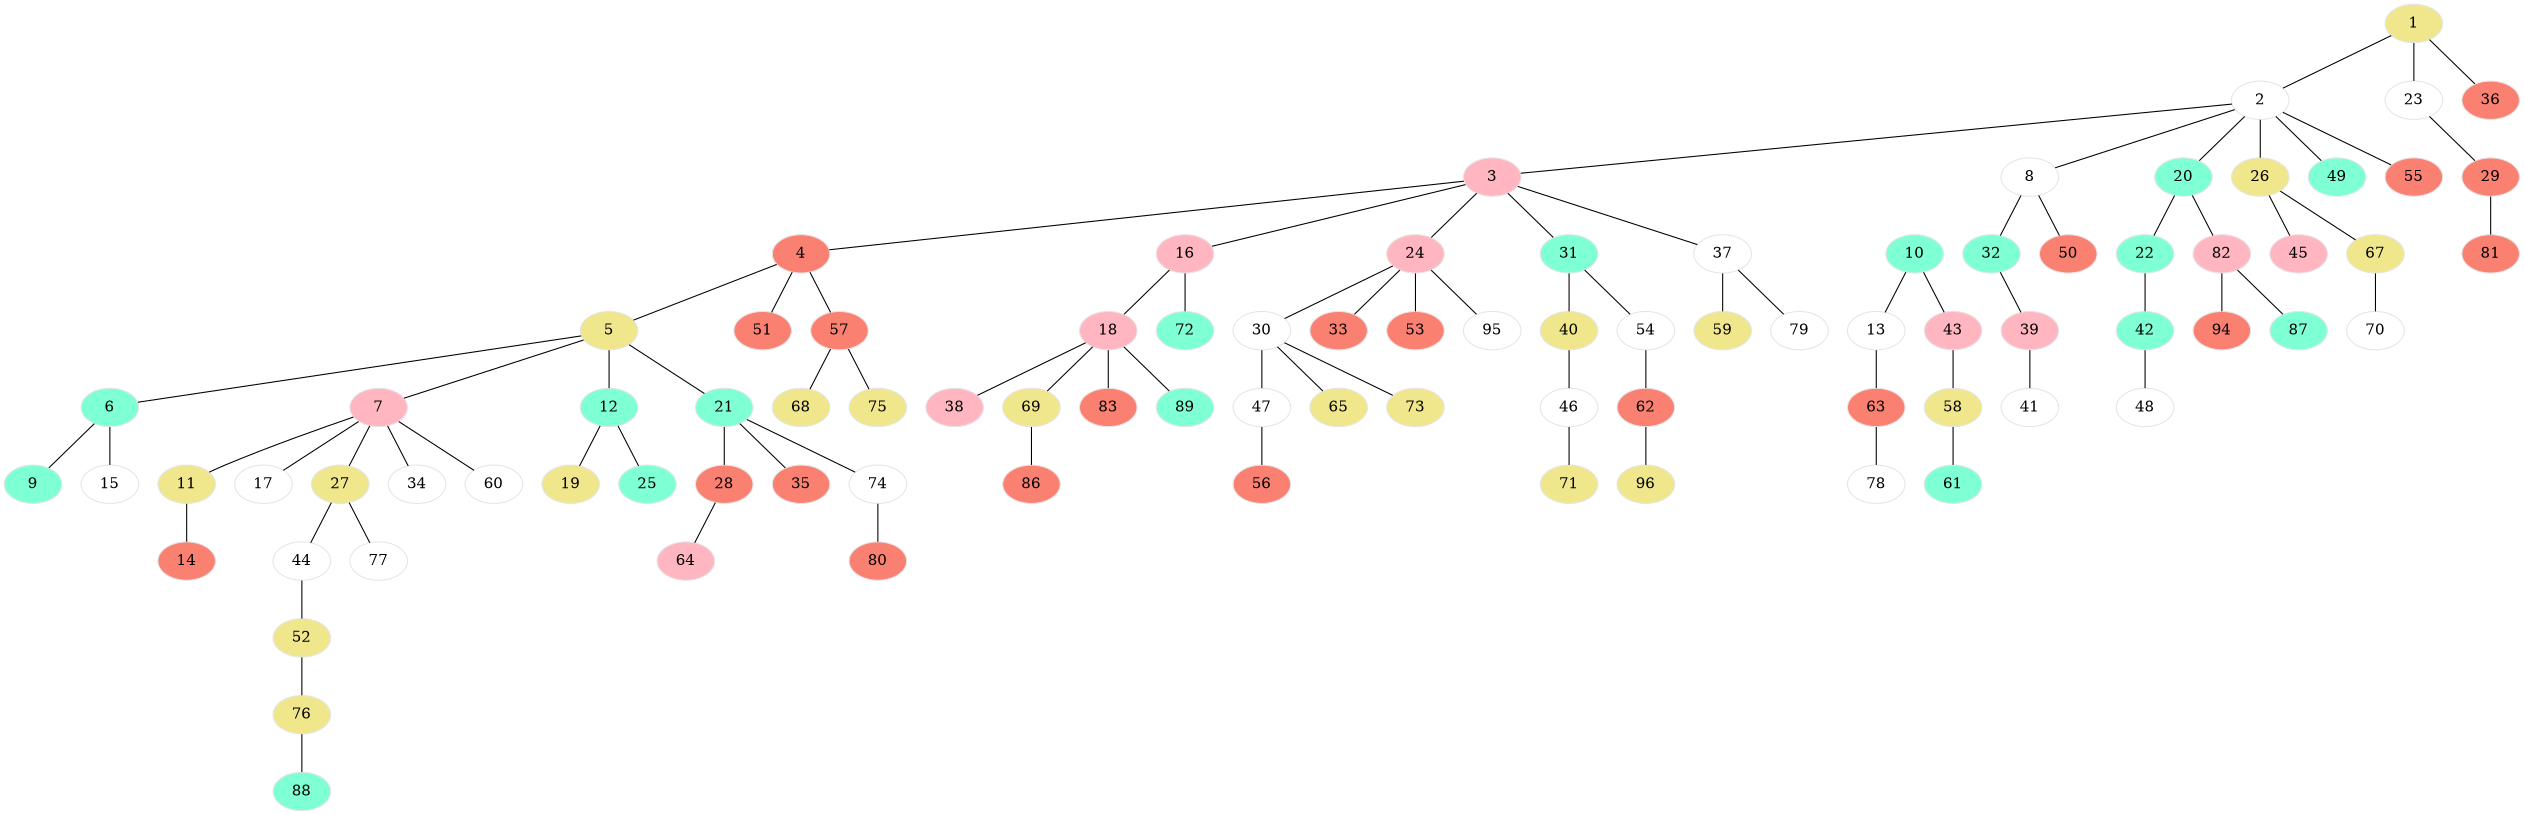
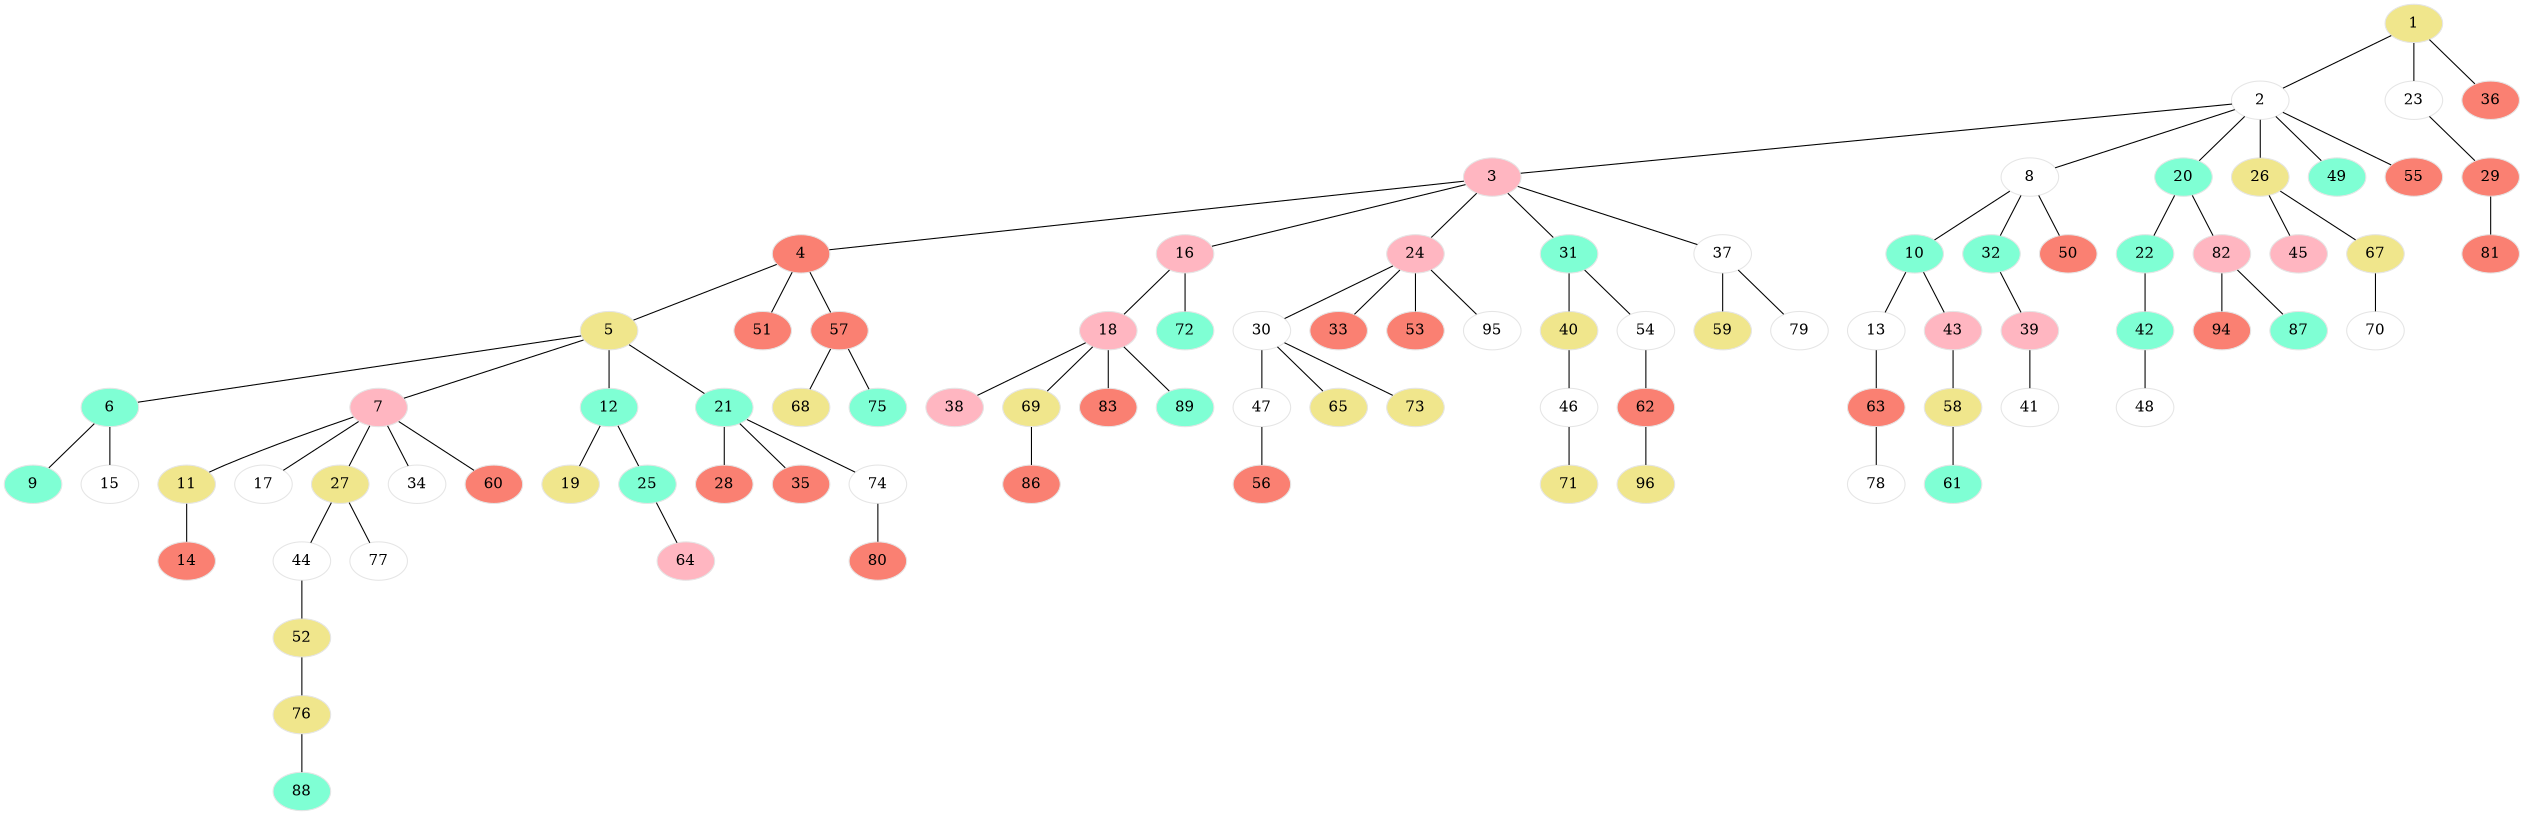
none -> (1972, 216)
(878, 407) -> (878, 407)
(494, 484) -> (494, 484)
(705, 523) -> (667, 523)
